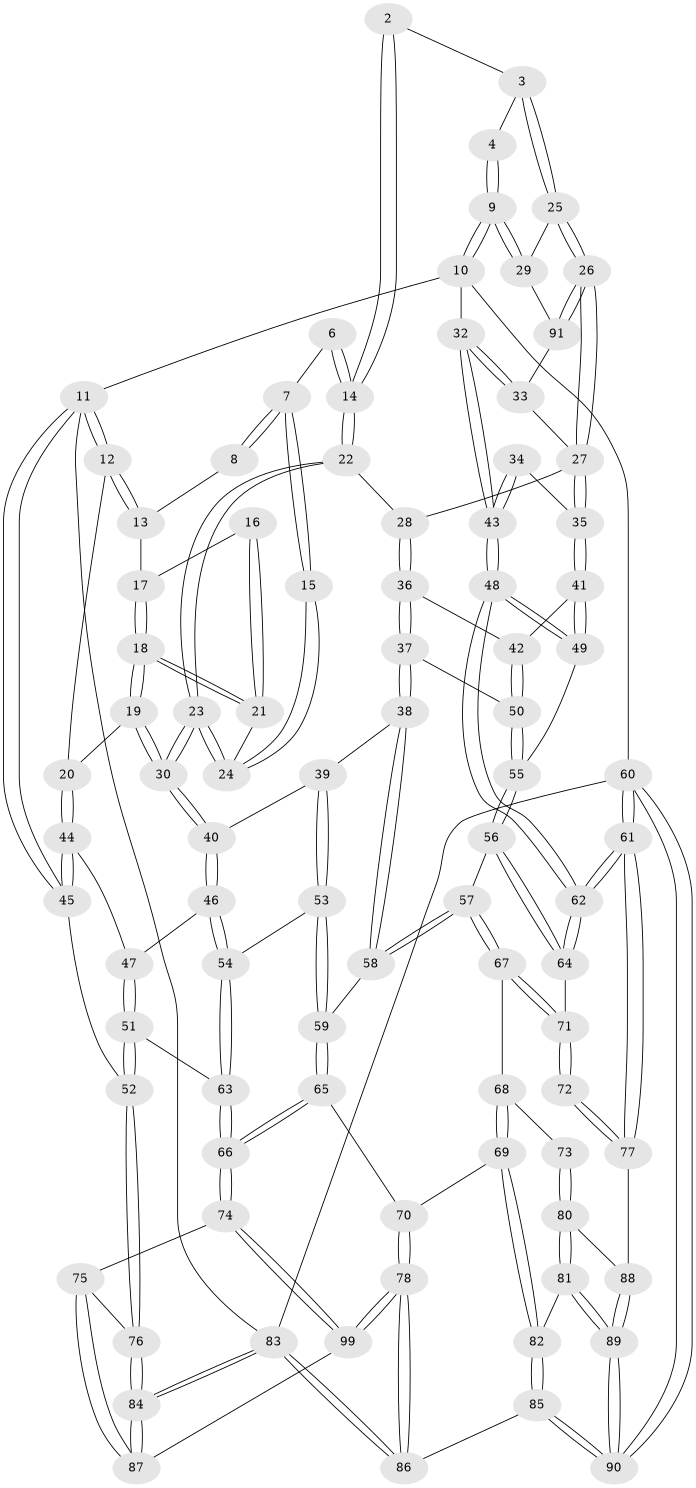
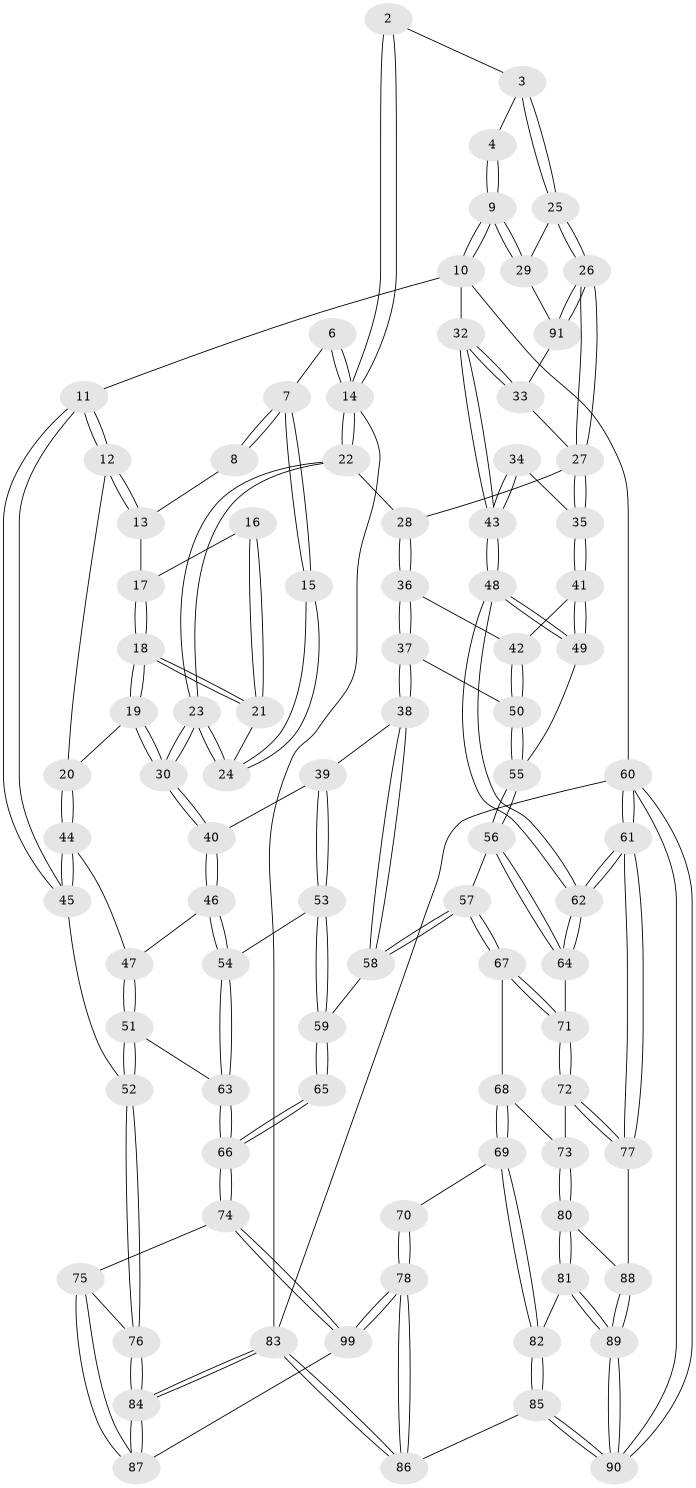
(144, 885) -> (270, 853)
none -> (565, 1122)
(363, 1153) -> none
